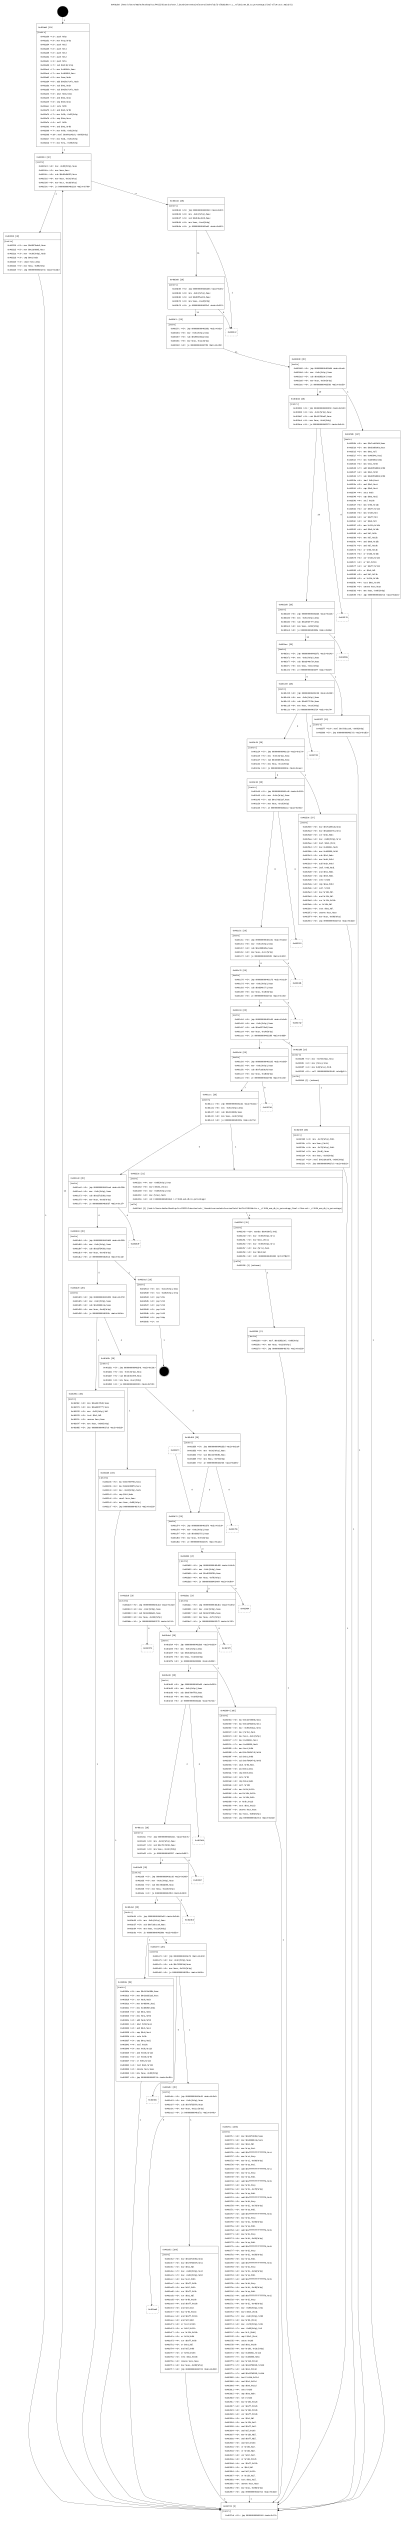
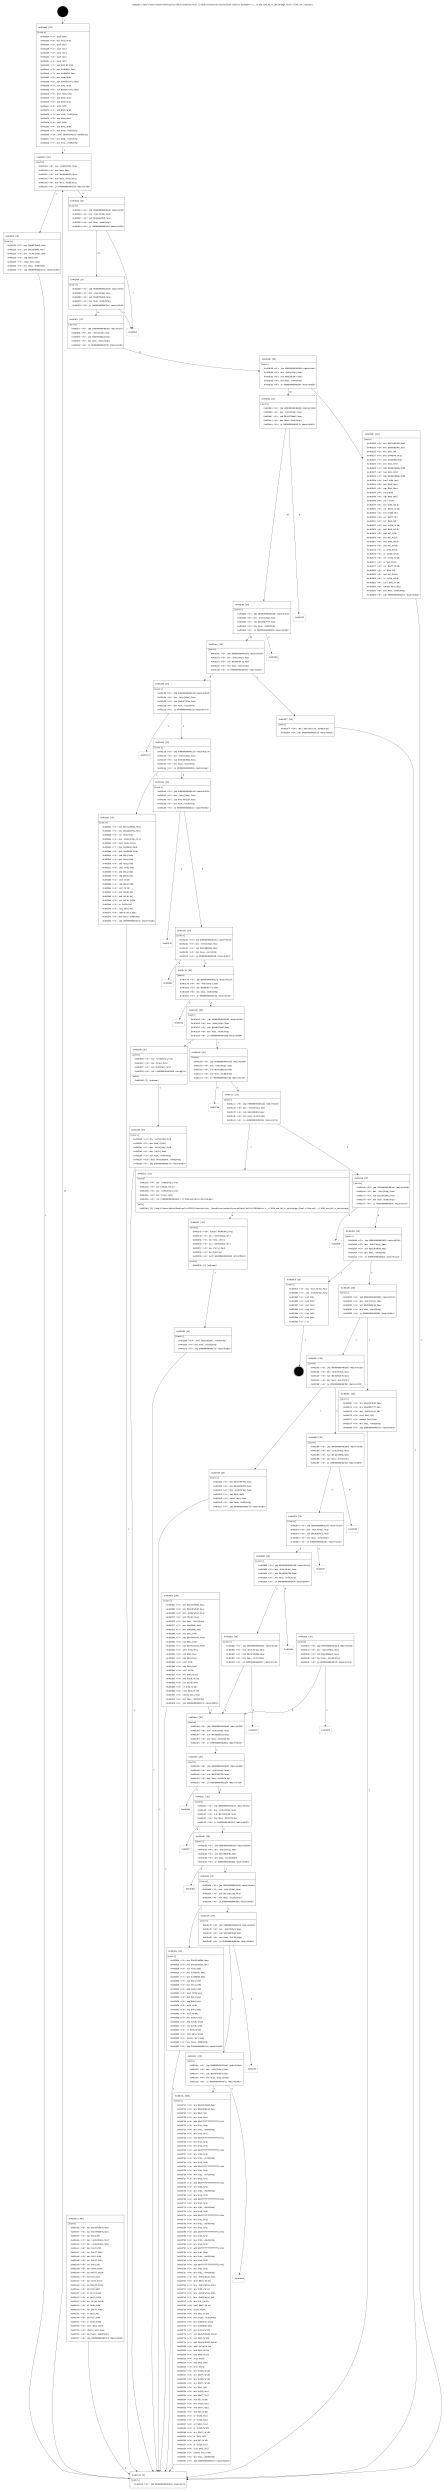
(183, 1483) -> (318, 1555)
(226, 1684) -> (209, 1710)
(189, 2181) -> (213, 2088)
